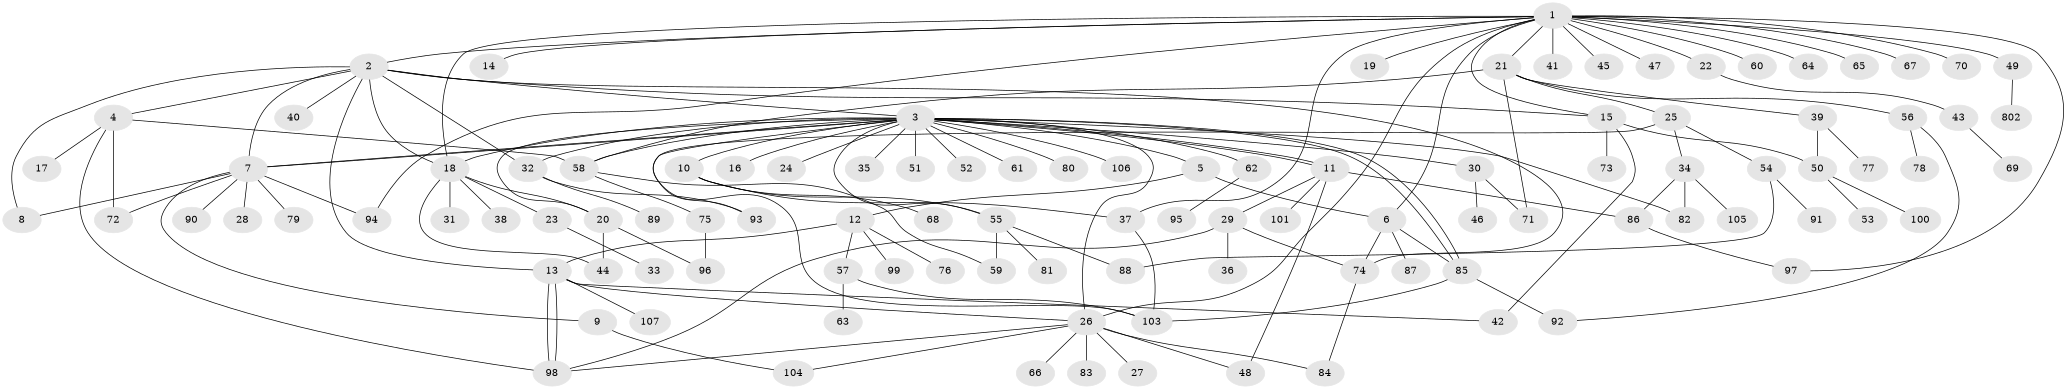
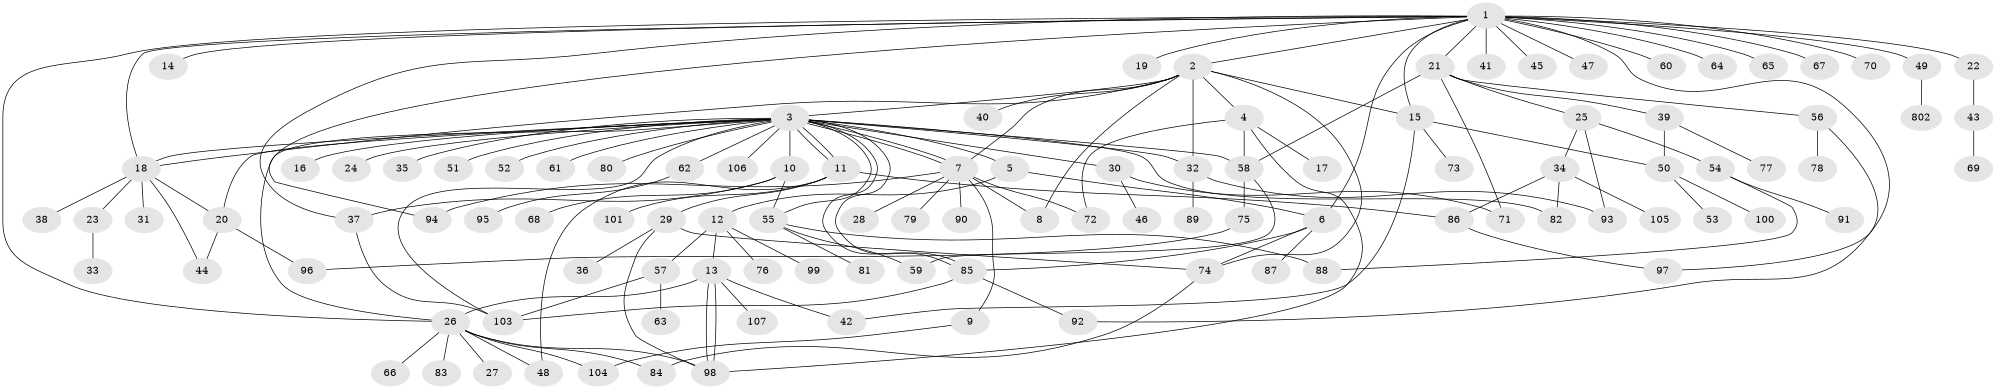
(358, 242) -> none
